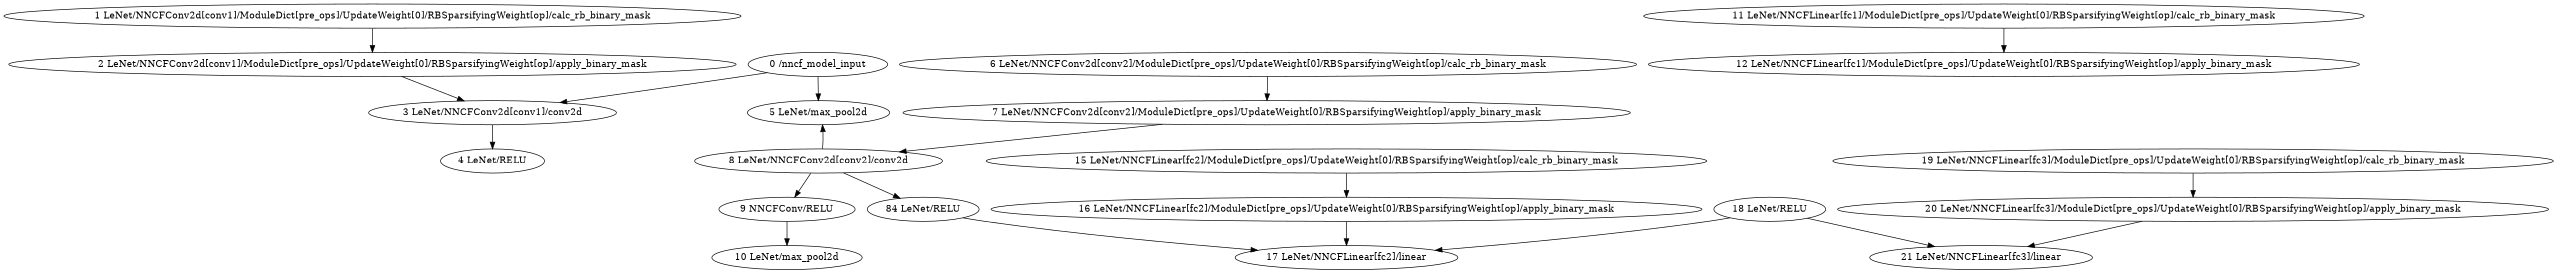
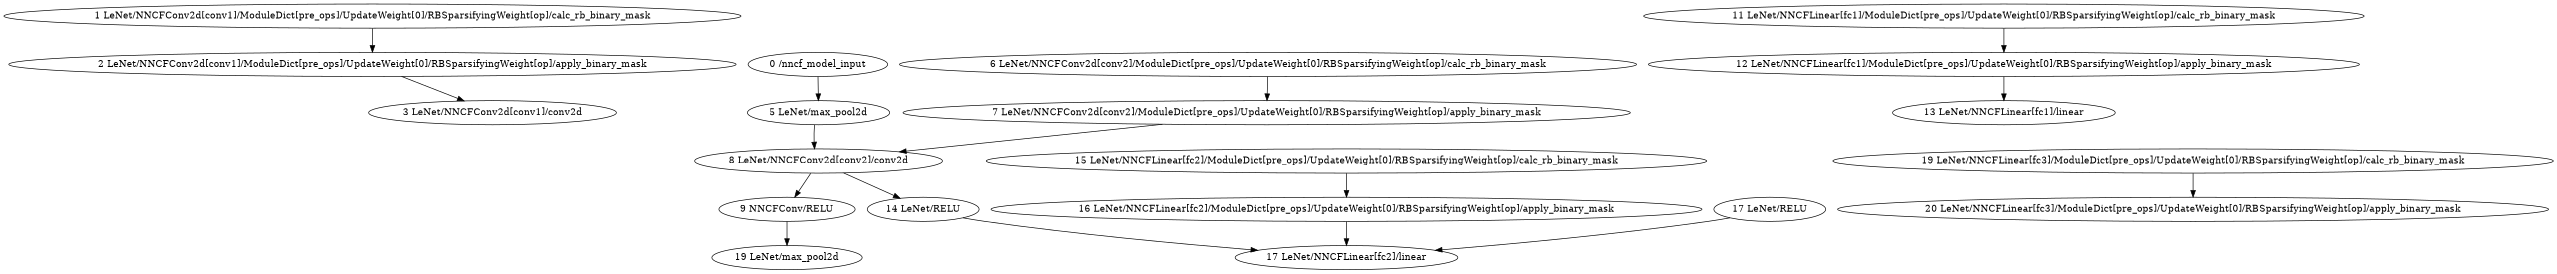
(667, 87) -> none
none -> (2004, 113)
(823, 140) -> (814, 134)
(493, 161) -> none
(923, 209) -> (923, 209)
(1770, 209) -> (1770, 209)
(787, 258) -> (787, 258)
(1981, 258) -> none
